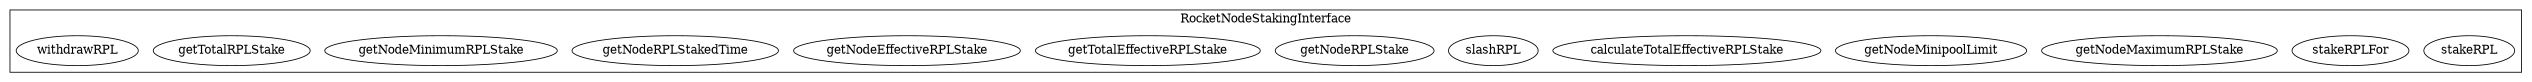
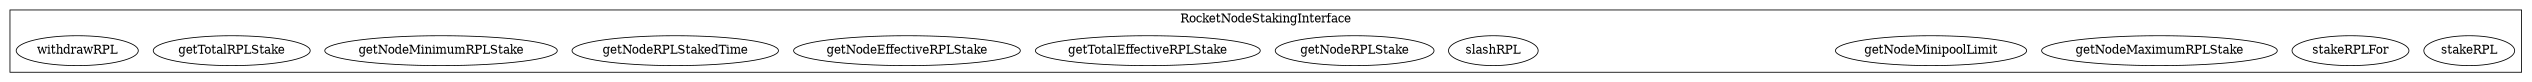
(1687, 51) -> none
